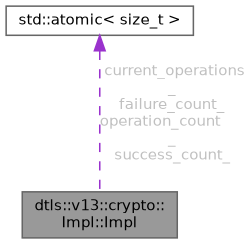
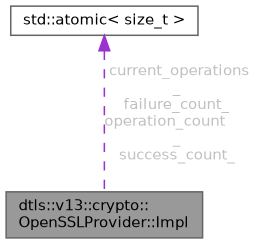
(100, 215) -> (104, 215)
